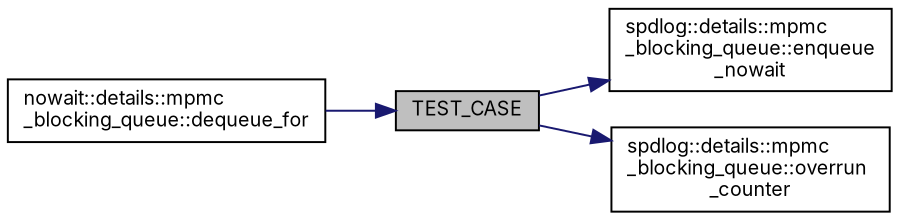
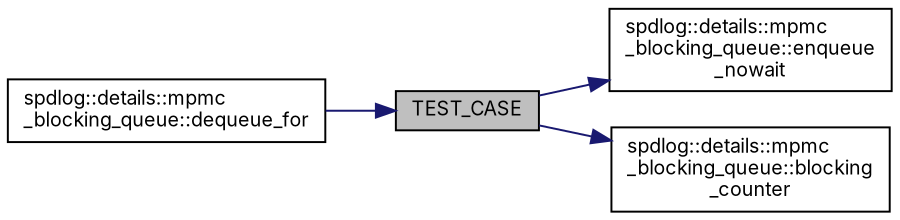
(167, 111) -> (167, 111)
(751, 170) -> (751, 170)
